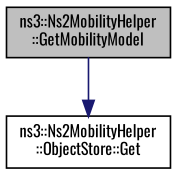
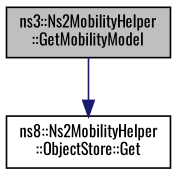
(88, 142) -> (88, 142)
